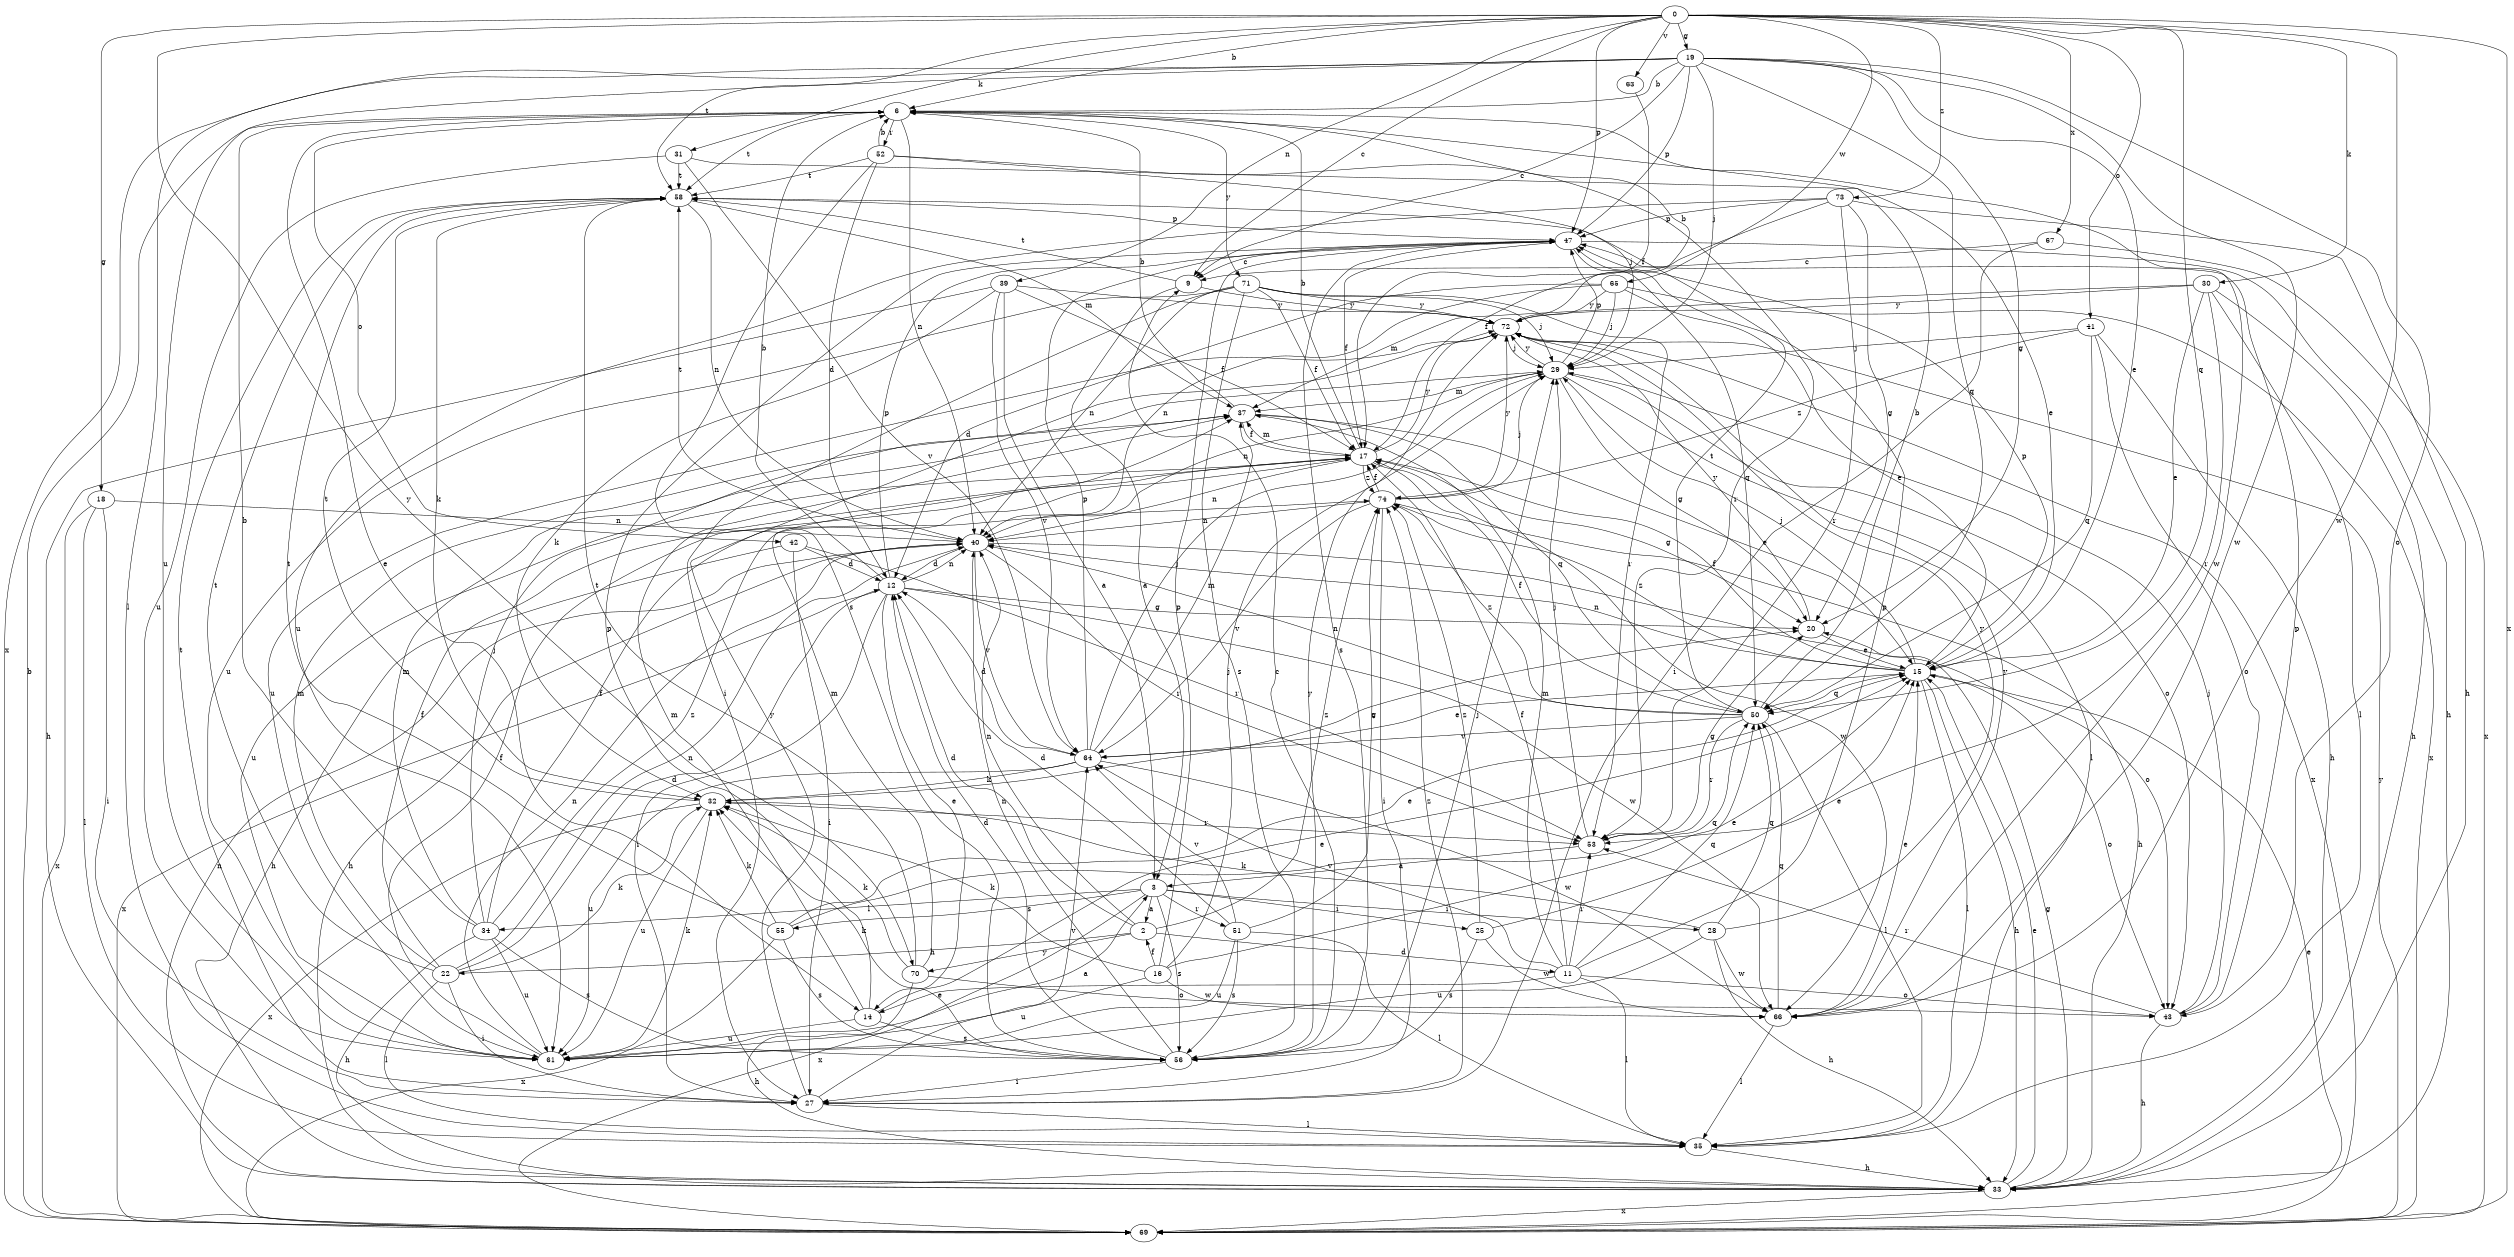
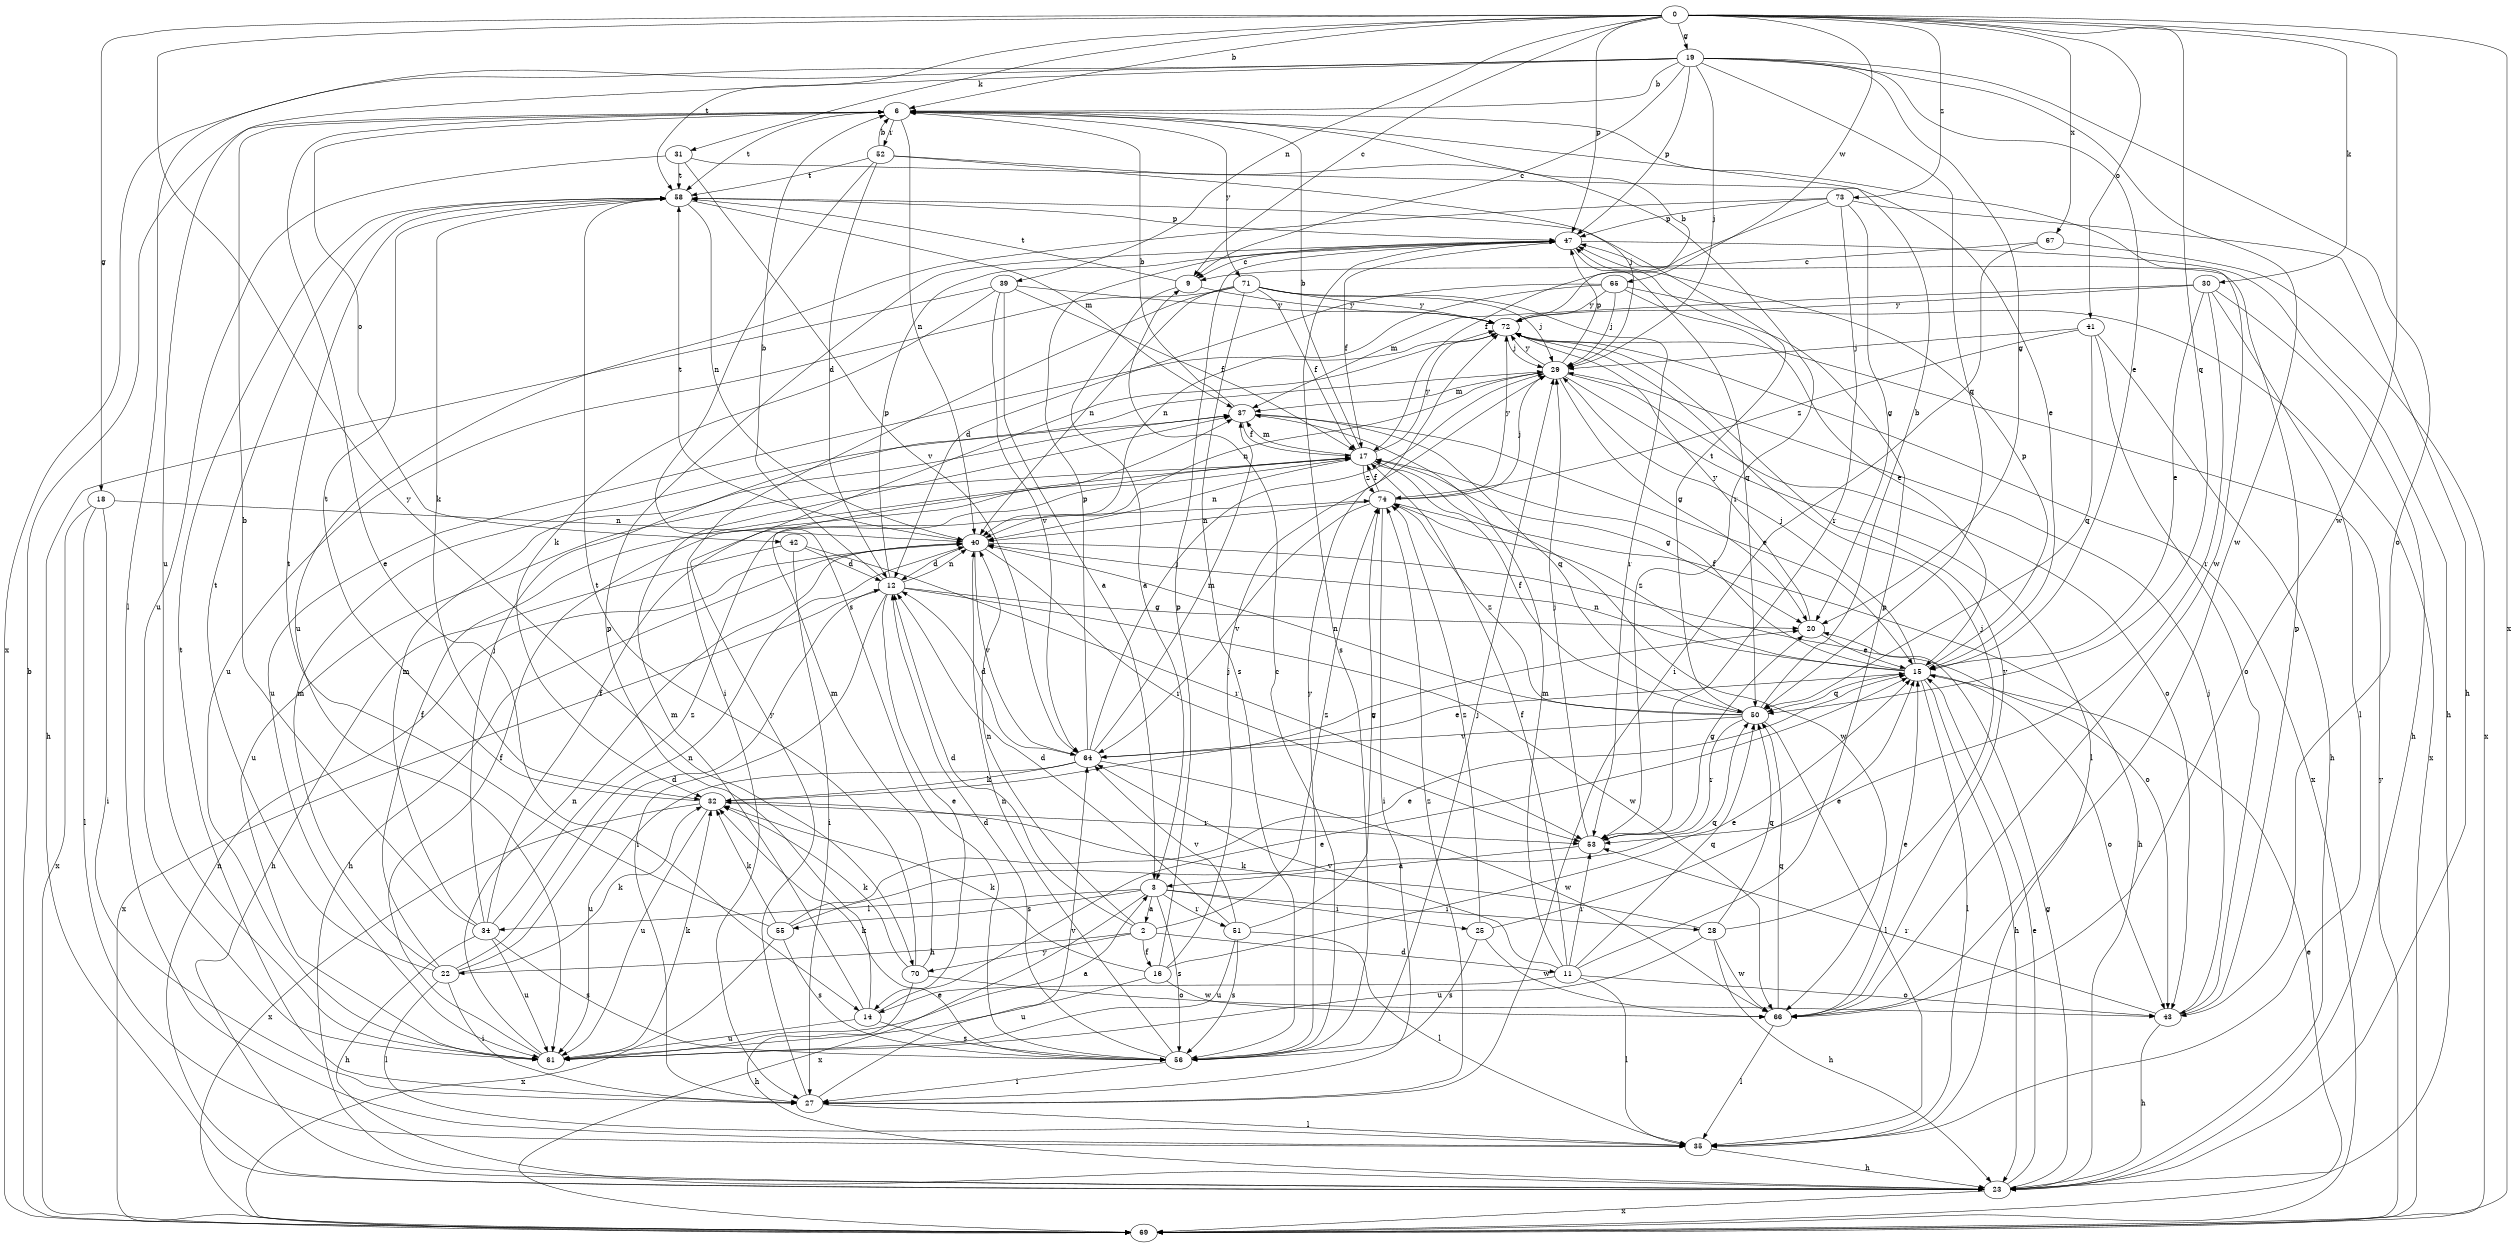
(1630, 85) -> none
(1982, 629) -> (1982, 629)
(1151, 955) -> (1144, 952)
(1997, 1190) -> (1997, 1190)
